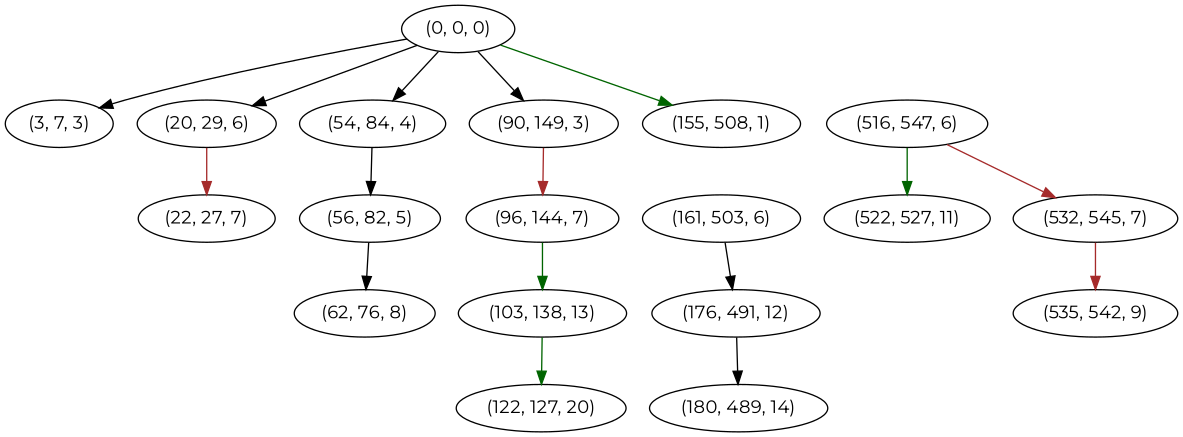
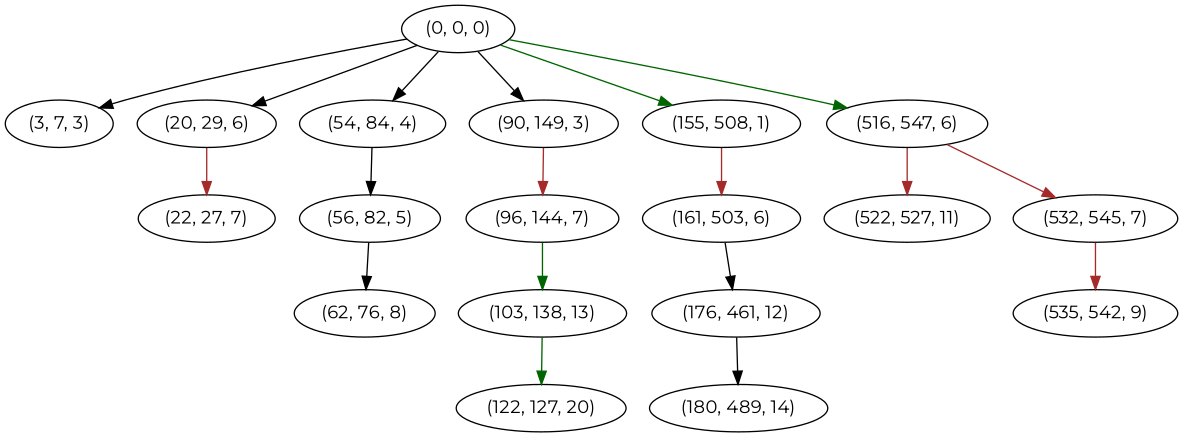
none -> (672, 71)
none -> (722, 165)
(907, 165) -> (907, 165)
(736, 313) -> (736, 313)
